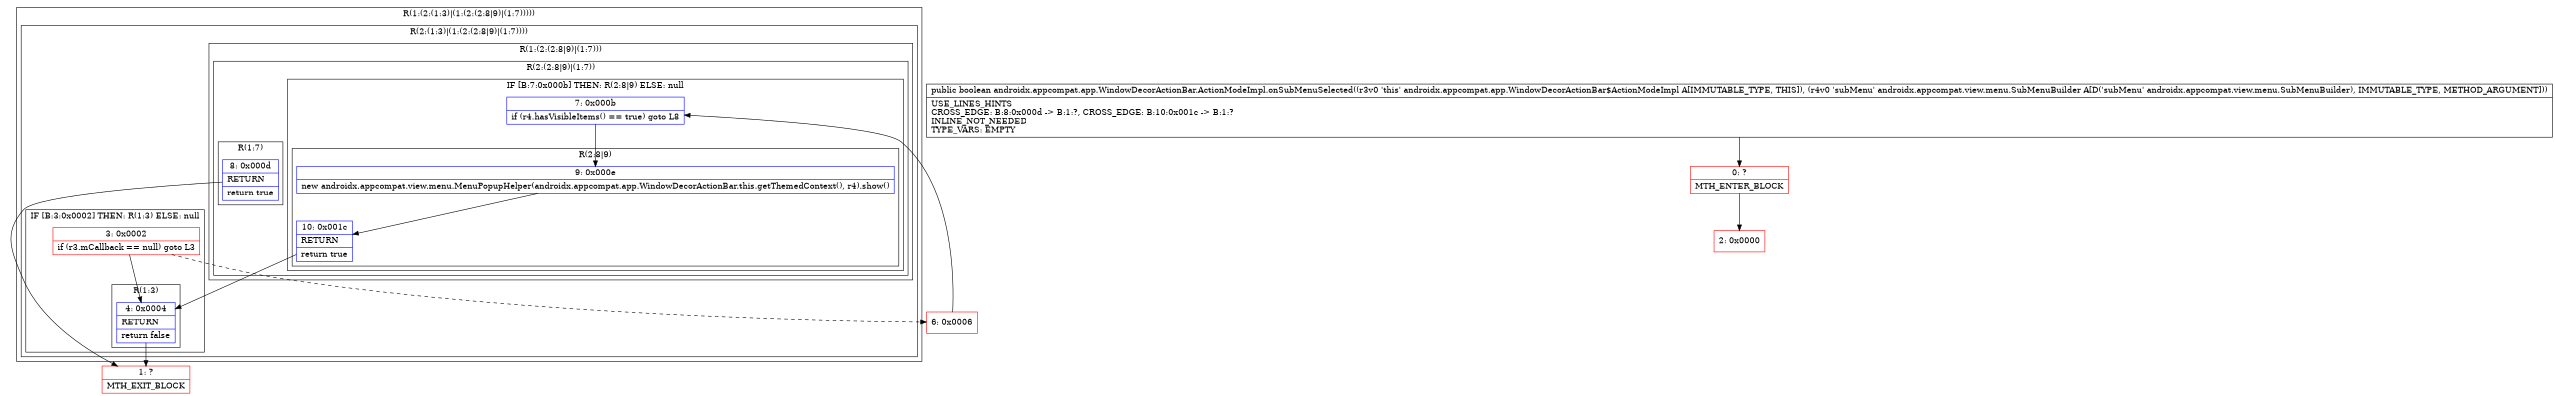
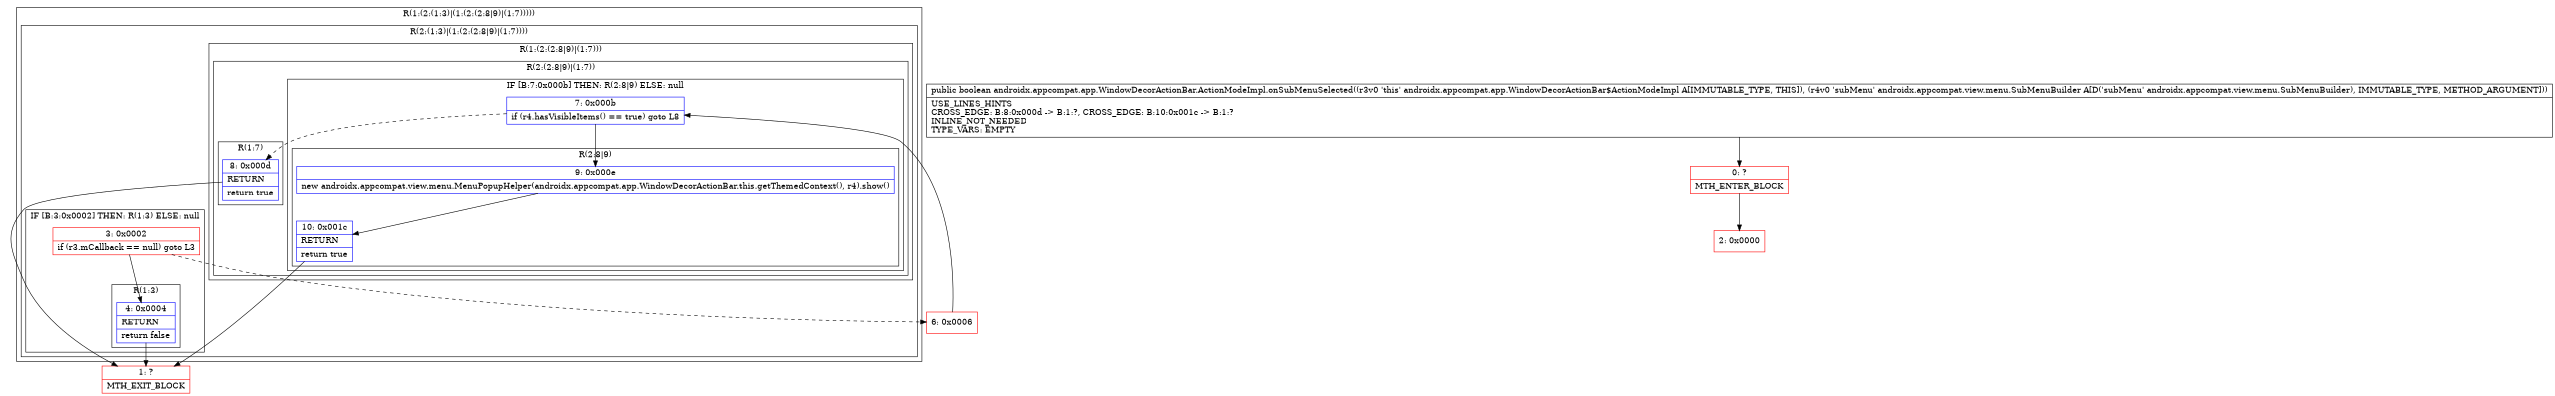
none -> (385, 122)
(230, 284) -> (244, 315)
